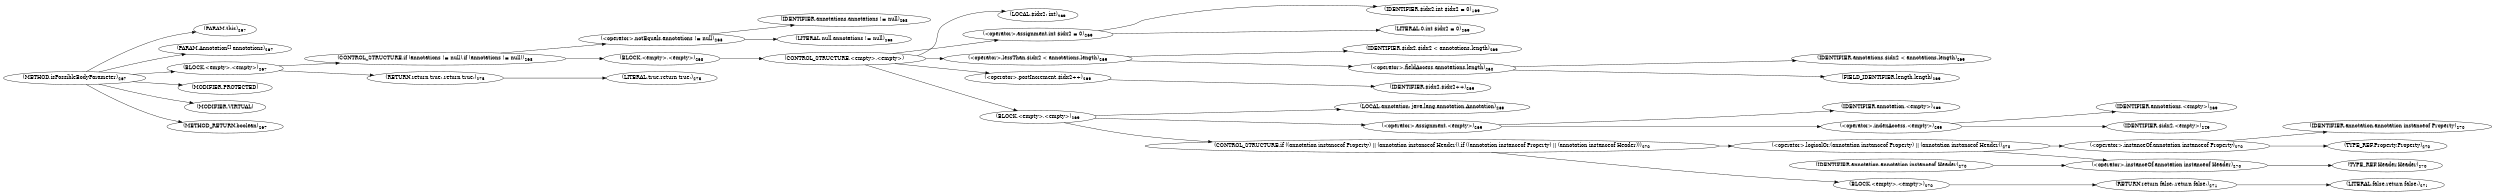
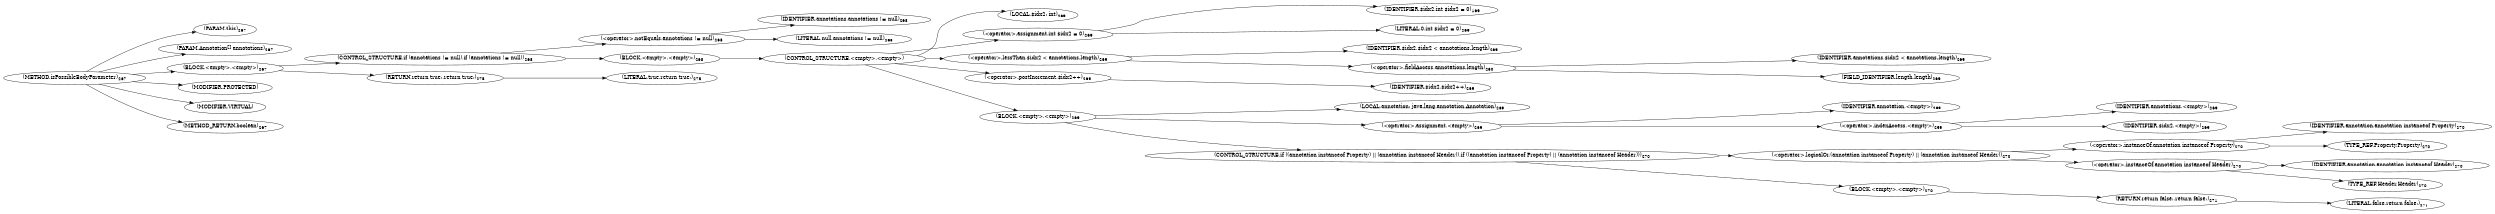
(2206, 126) -> (2206, 126)
(2028, 165) -> (2275, 165)
